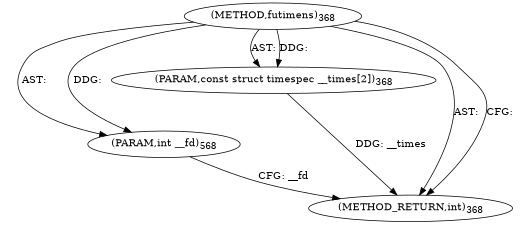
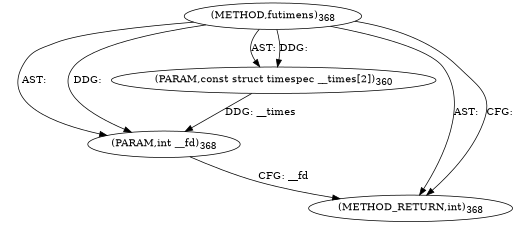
(384, 79) -> (384, 79)
(339, 142) -> (222, 111)
(208, 143) -> (208, 143)
